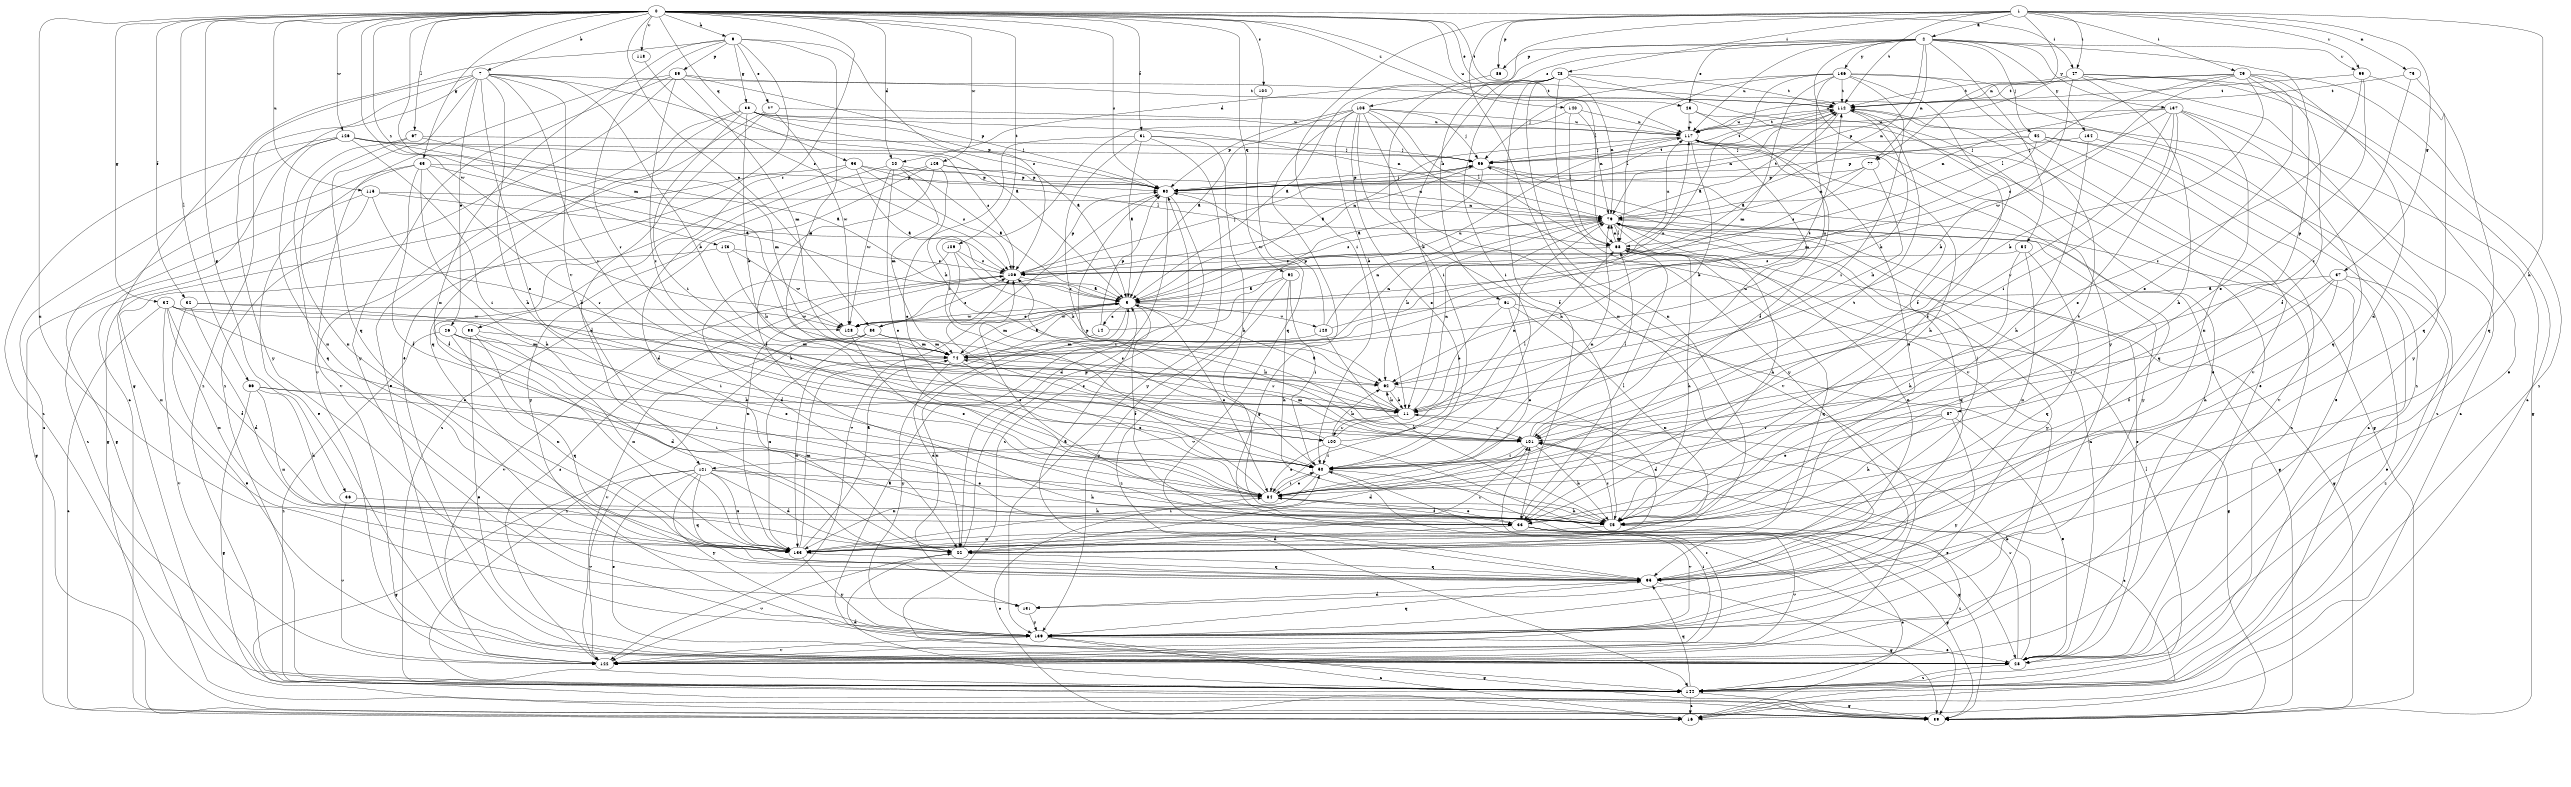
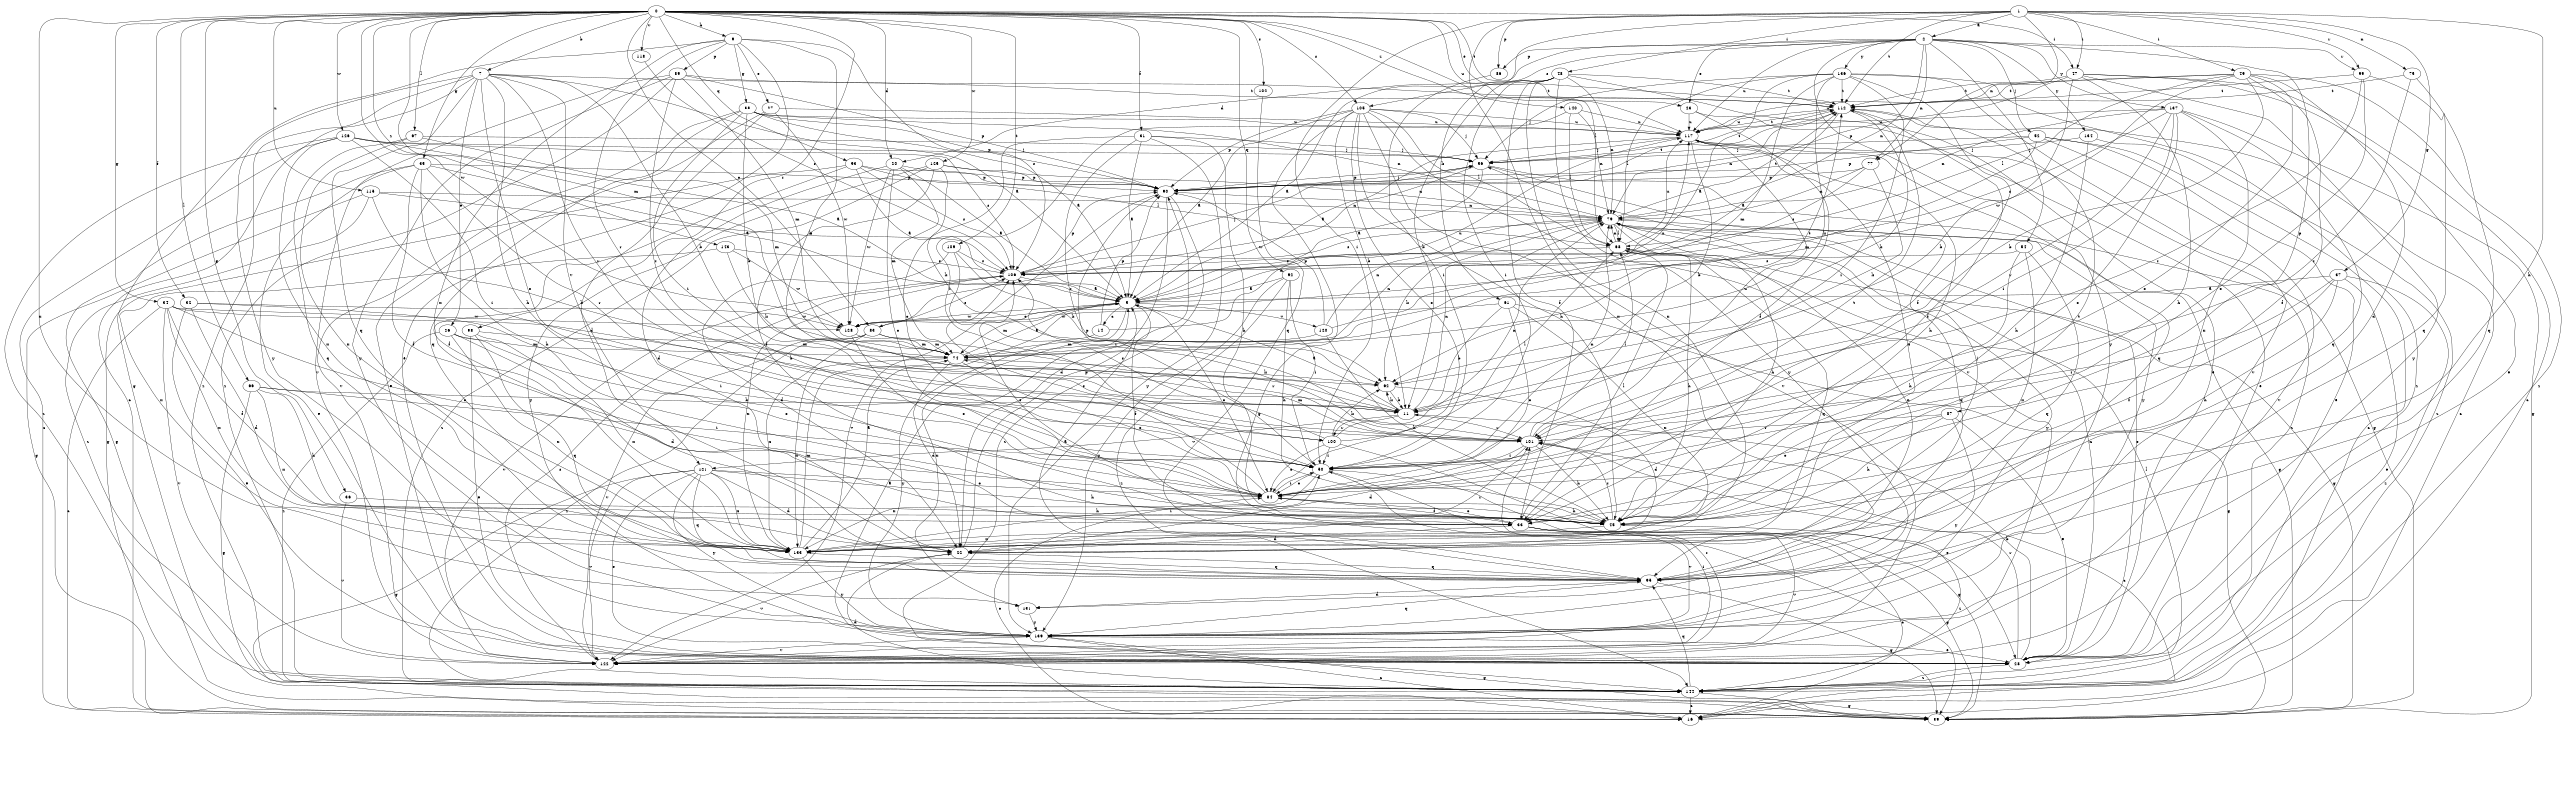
(975, 20) -> (1024, 14)
